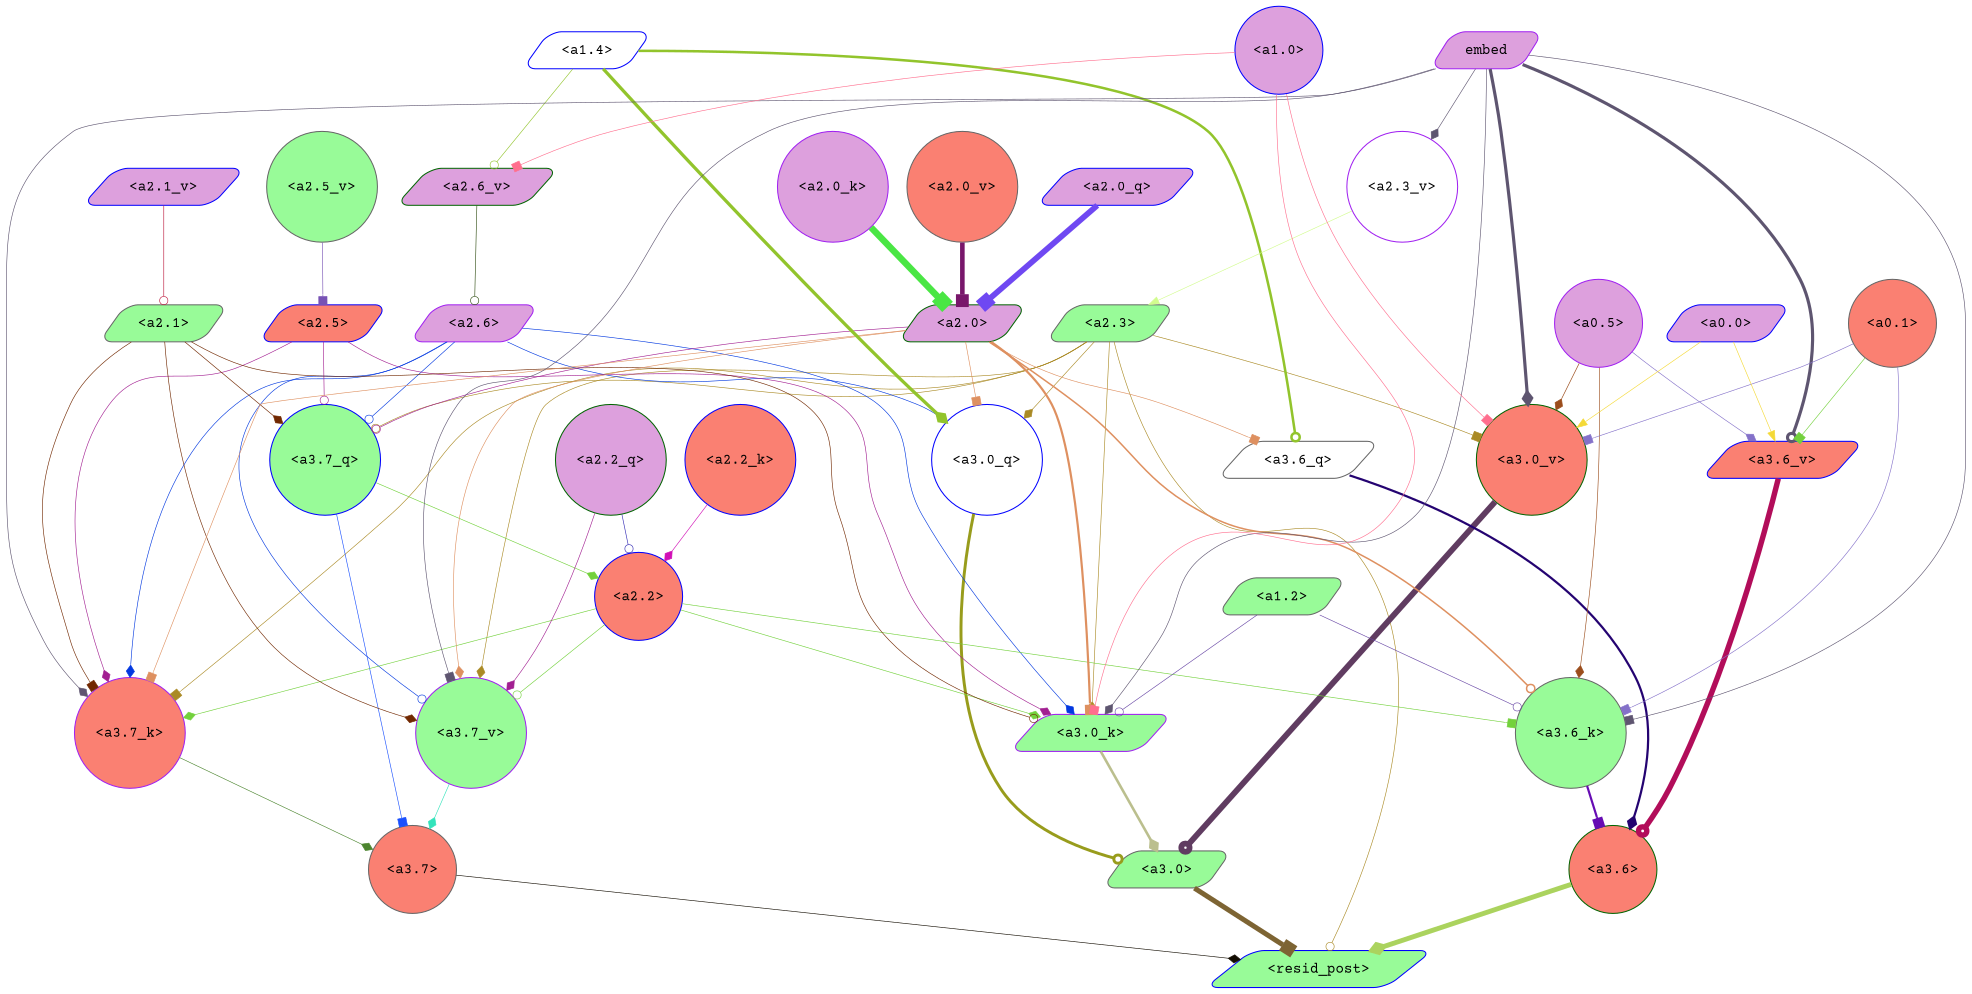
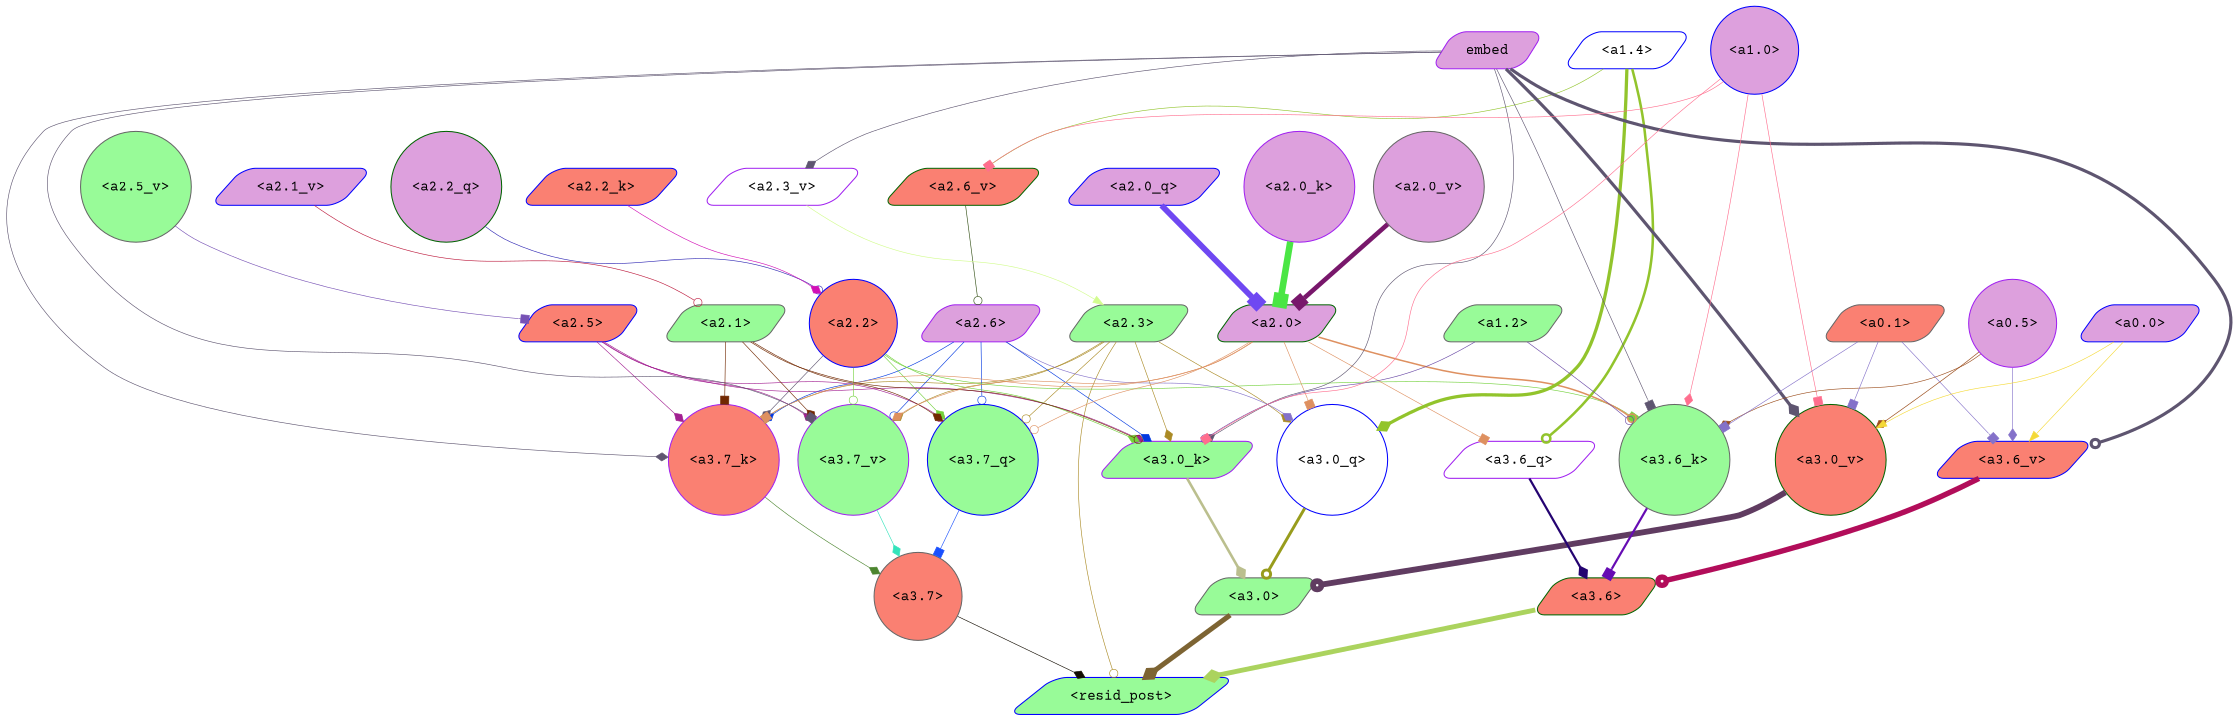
(477, 187) -> (963, 187)
(962, 187) -> (1429, 187)
(1402, 187) -> (782, 187)
none -> (1722, 244)
(1892, 323) -> (1885, 323)
(640, 357) -> (1111, 395)
(722, 381) -> (1085, 377)
(1313, 381) -> none
(1834, 396) -> (1945, 388)
(740, 460) -> (602, 187)
(1298, 460) -> (1519, 460)
(1076, 509) -> none
(481, 528) -> (910, 383)
(561, 600) -> (702, 381)
(396, 662) -> (797, 383)
(1613, 869) -> (1596, 596)
(1239, 917) -> (1193, 642)
